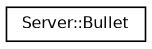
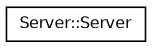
(76, 24) -> (76, 24)
